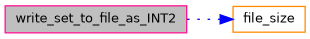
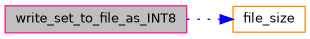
(96, 19) -> (96, 19)
